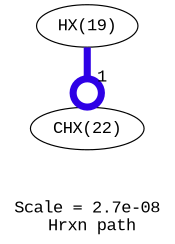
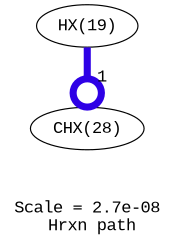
(87, 129) -> (87, 129)
